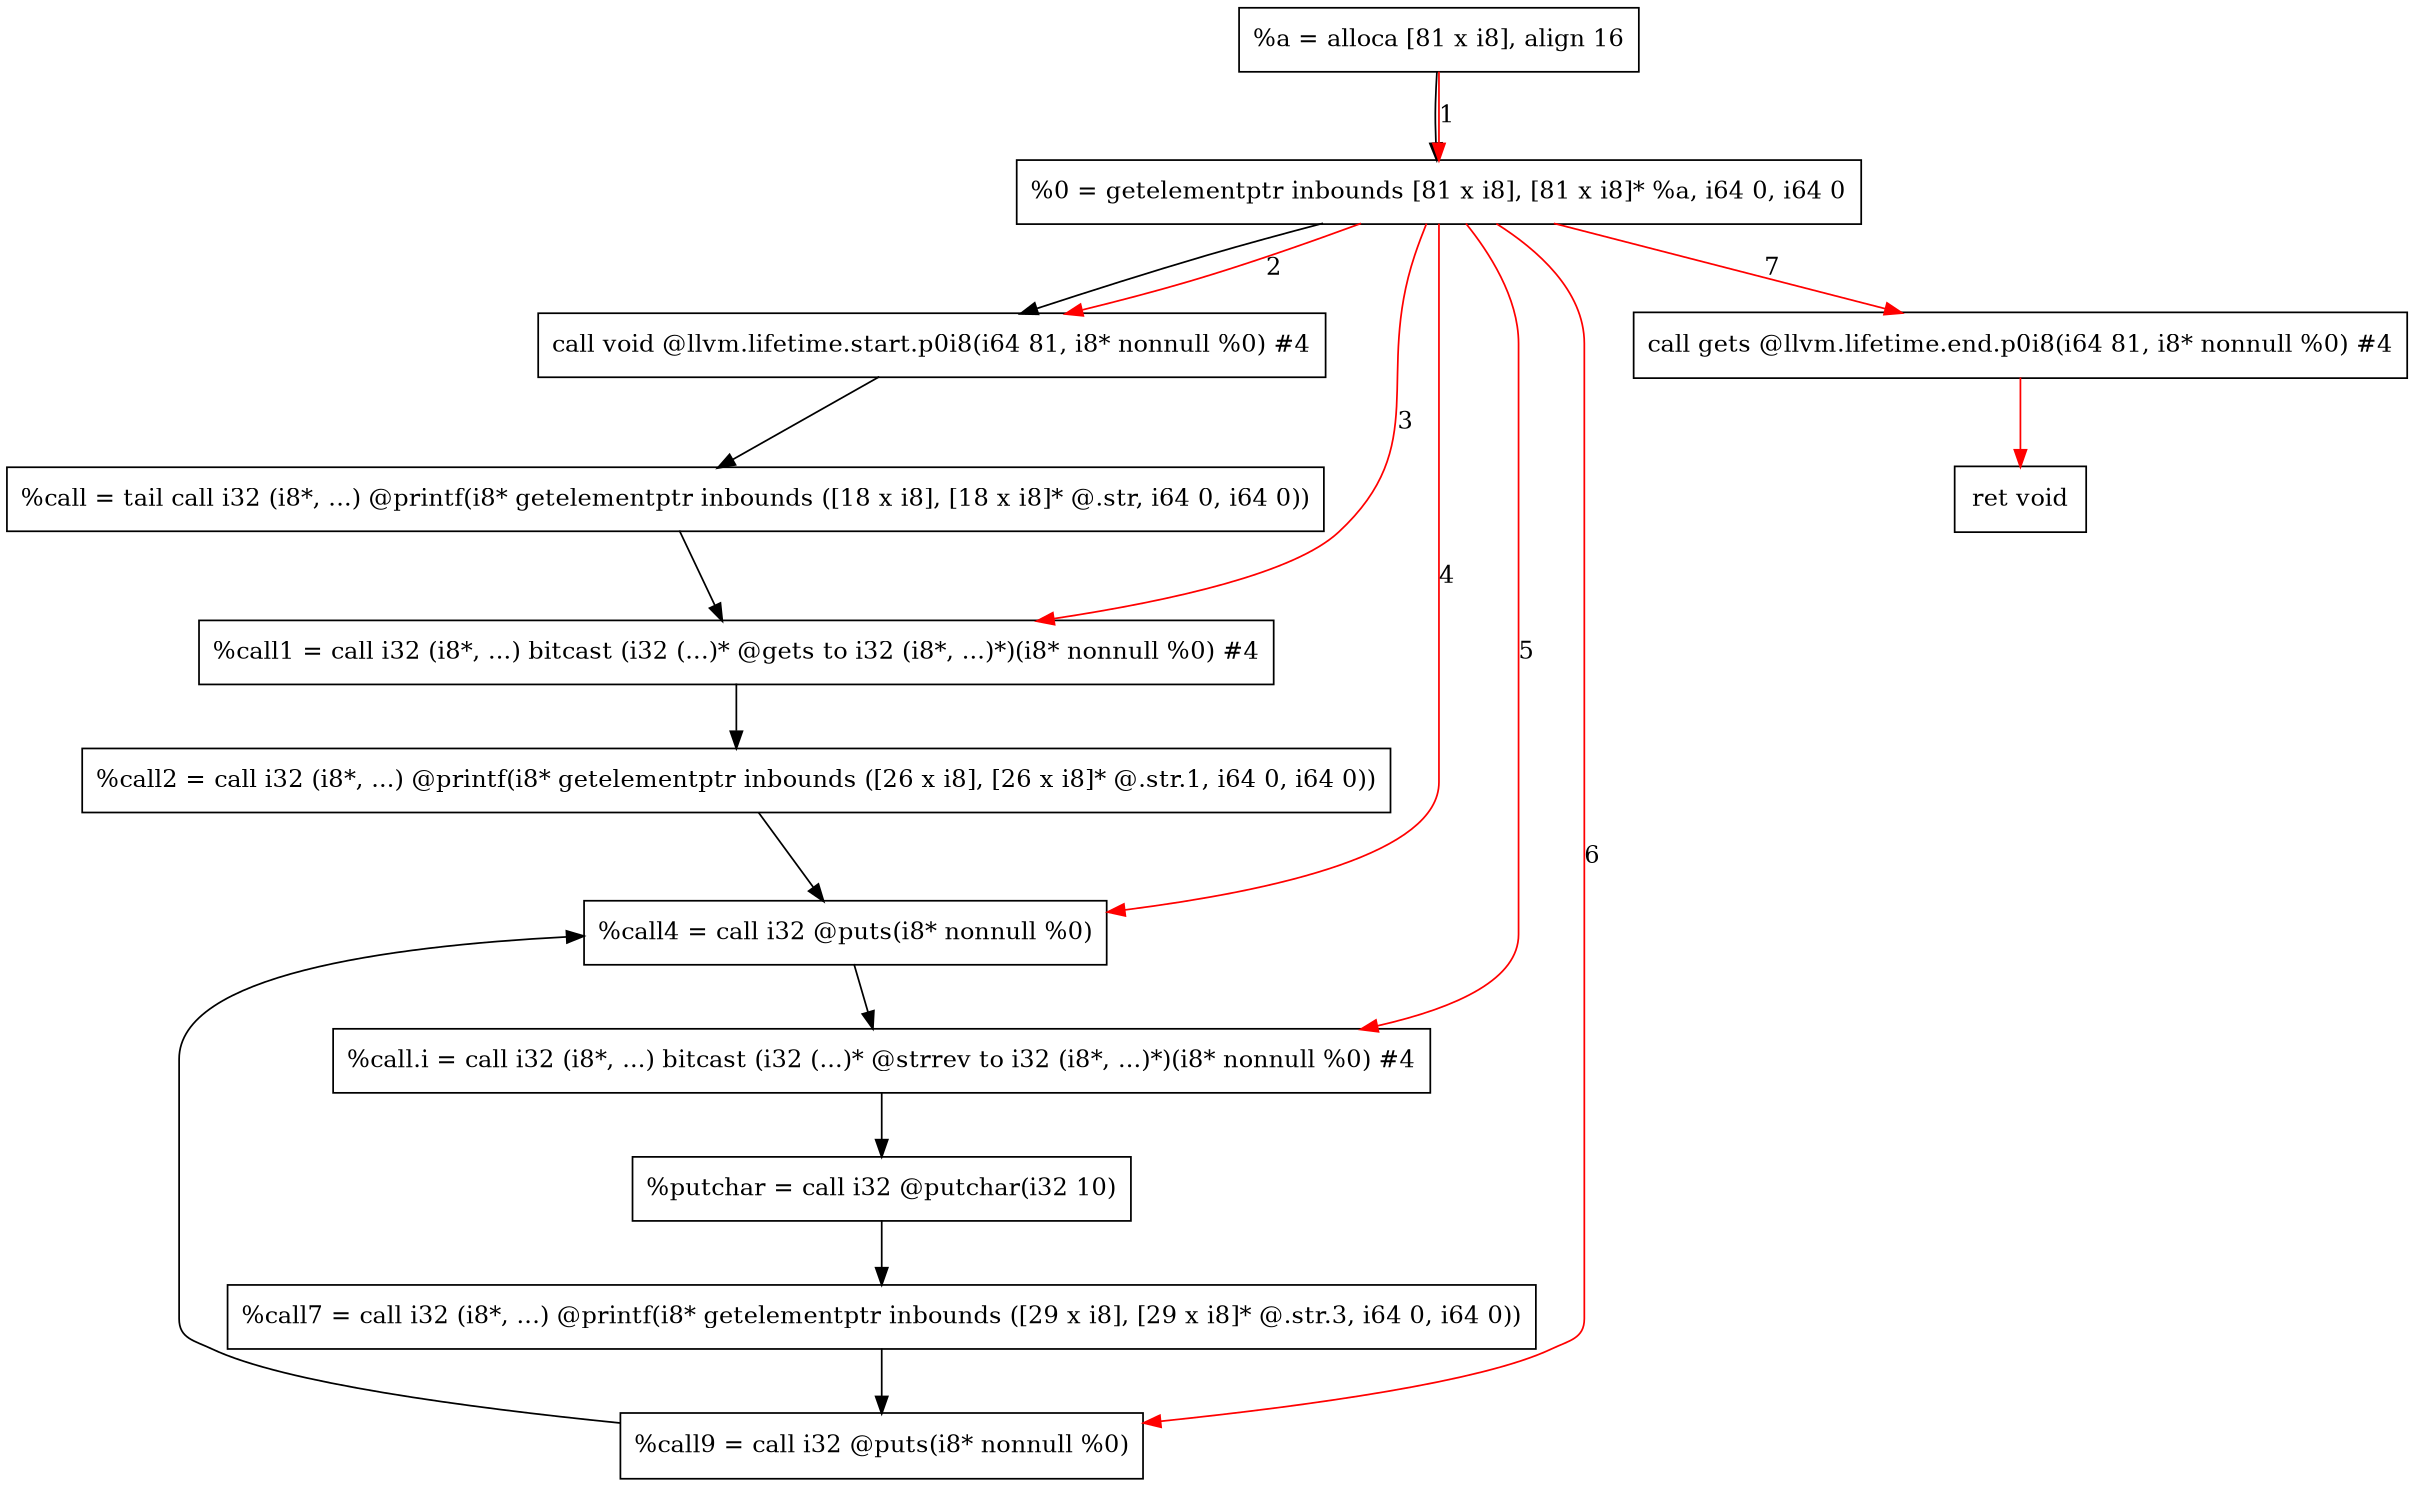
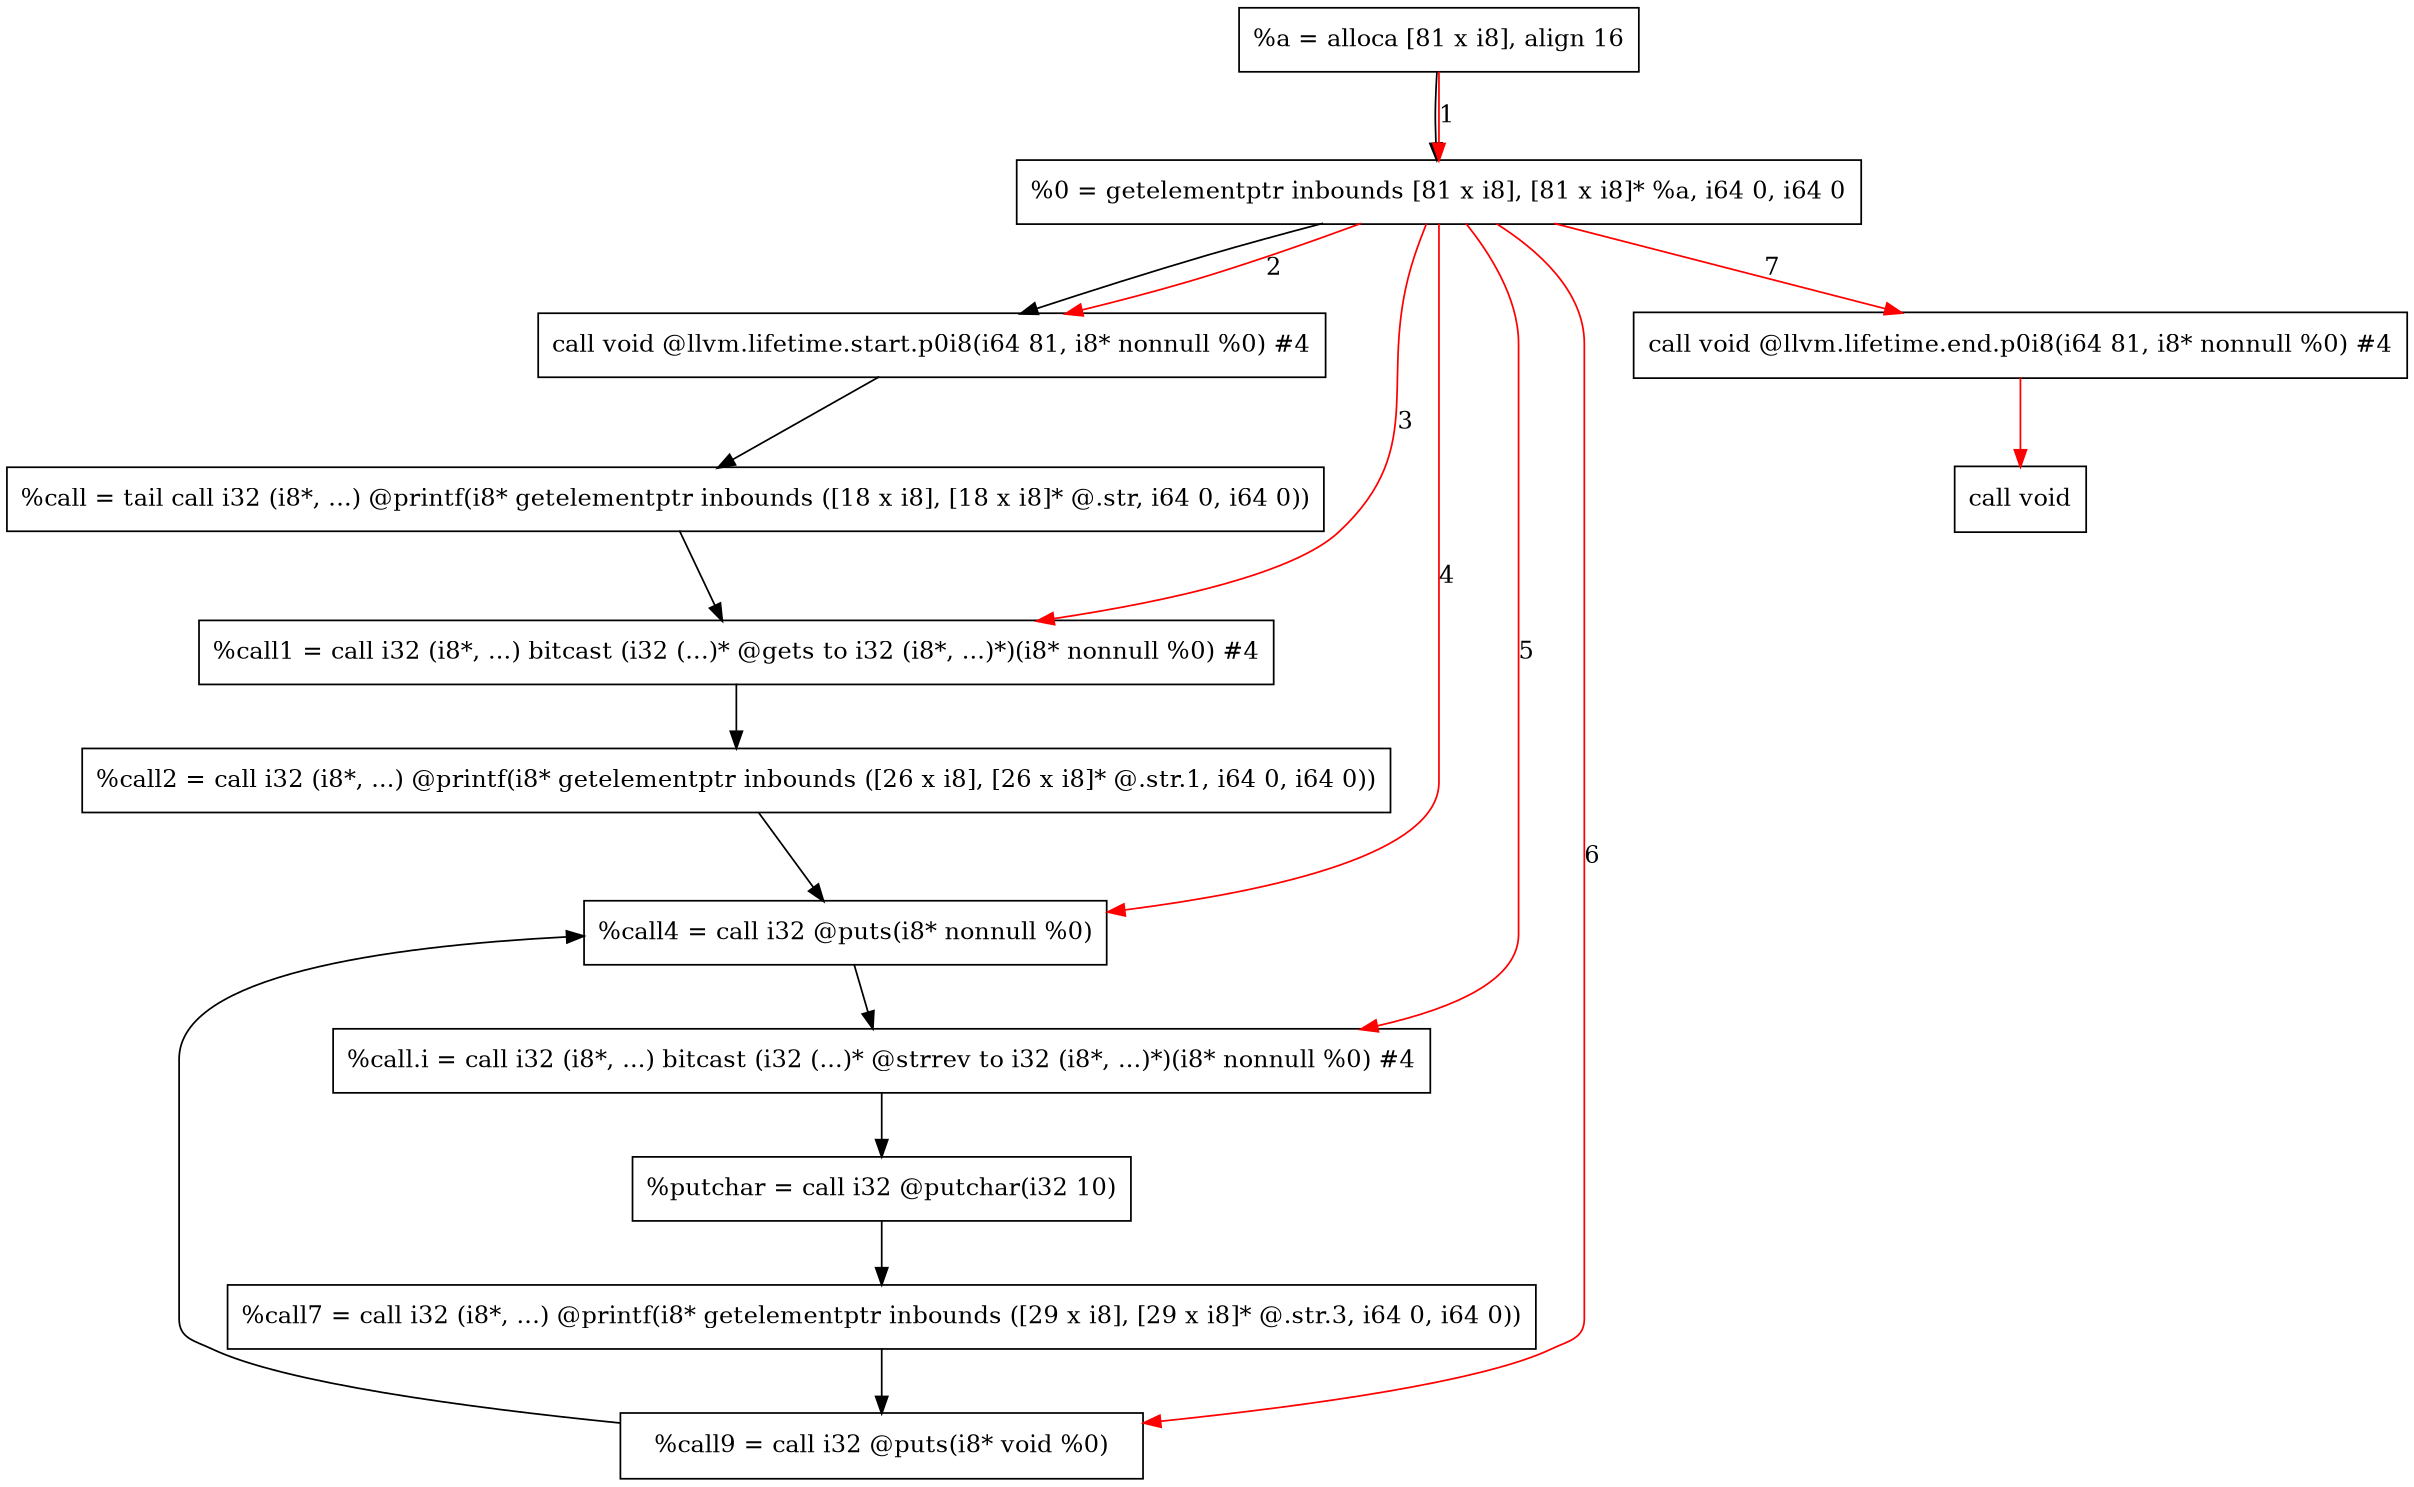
(2020, 345) -> (2020, 345)
(2020, 499) -> (2020, 499)
(882, 1446) -> (882, 1446)
